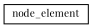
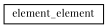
(46, 14) -> (54, 14)
